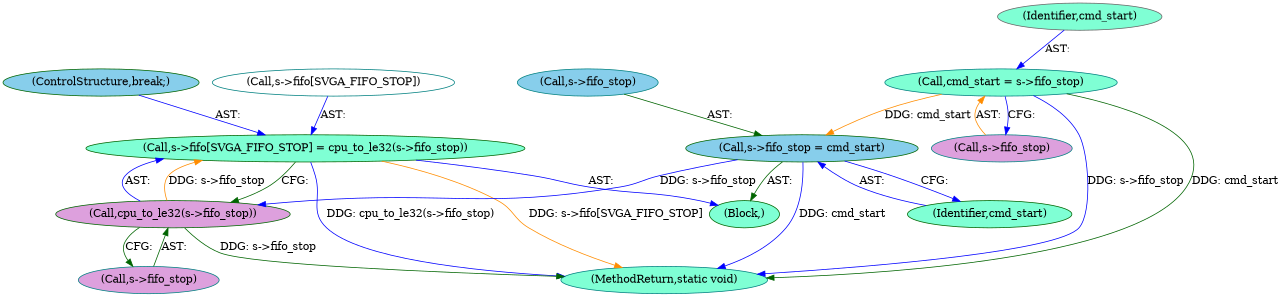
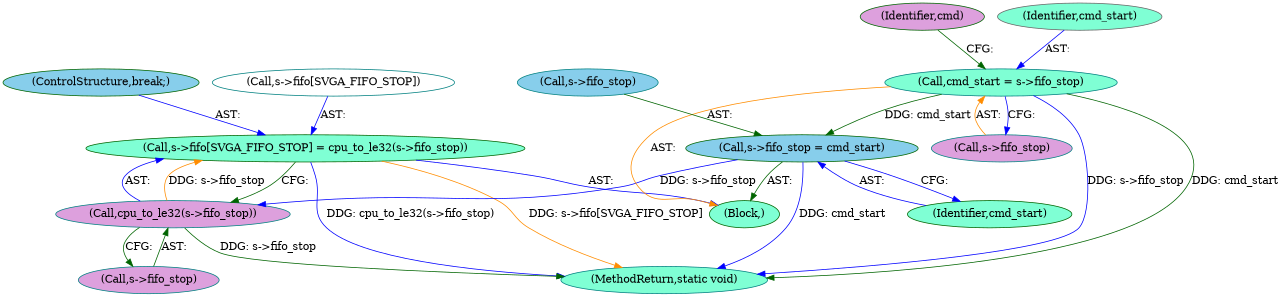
none -> (922, 17)
(886, 109) -> (886, 109)
none -> (701, 112)
(173, 214) -> (173, 214)
